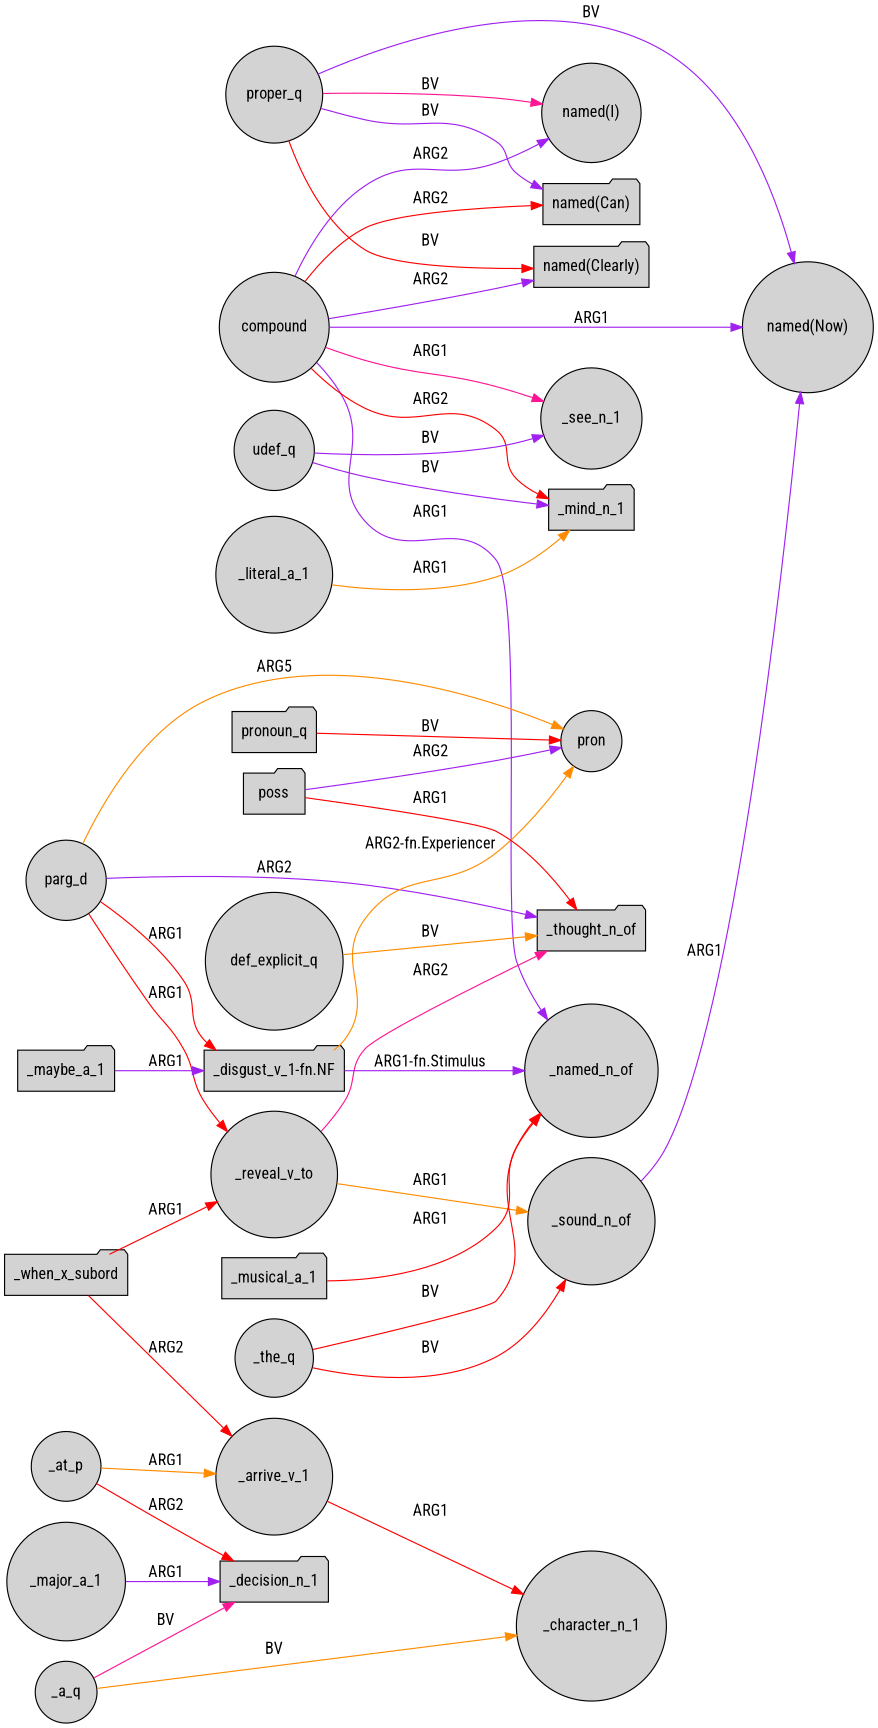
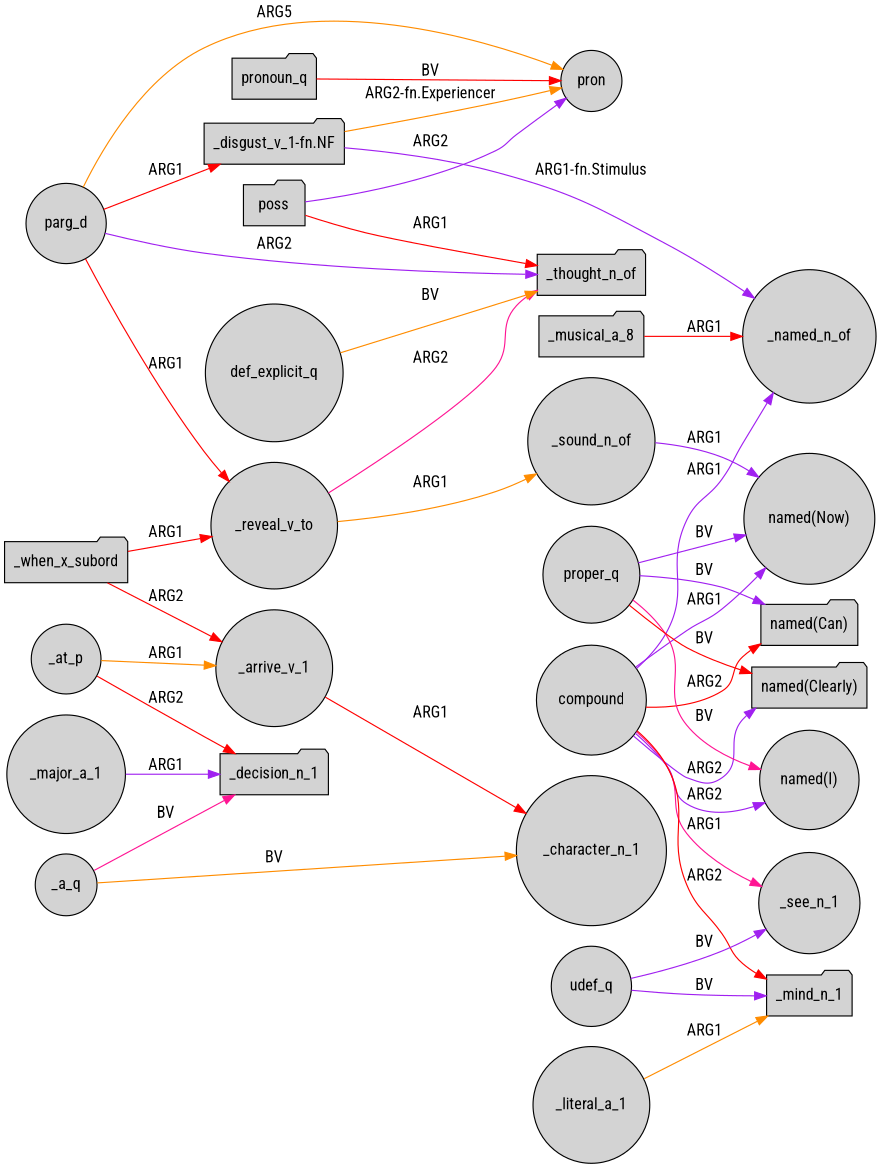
(66, 1071) -> none
(274, 1278) -> (591, 336)
(274, 1358) -> none
